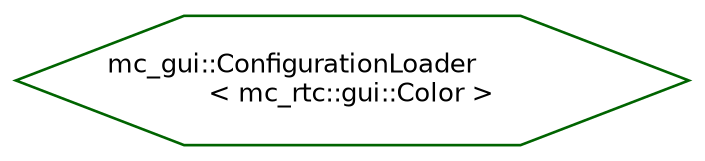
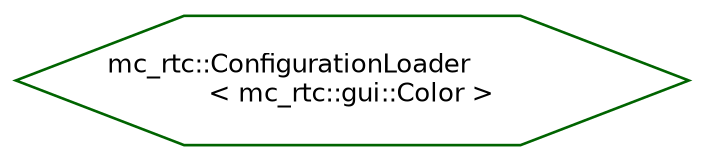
(352, 80) -> (352, 80)
